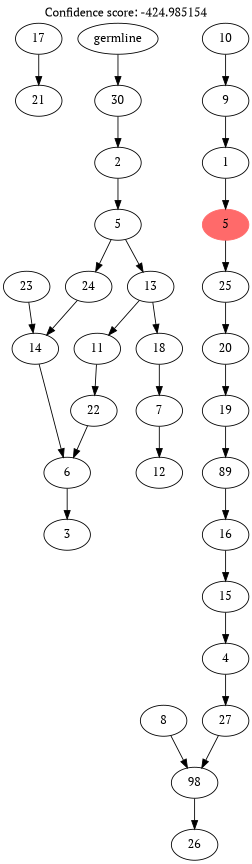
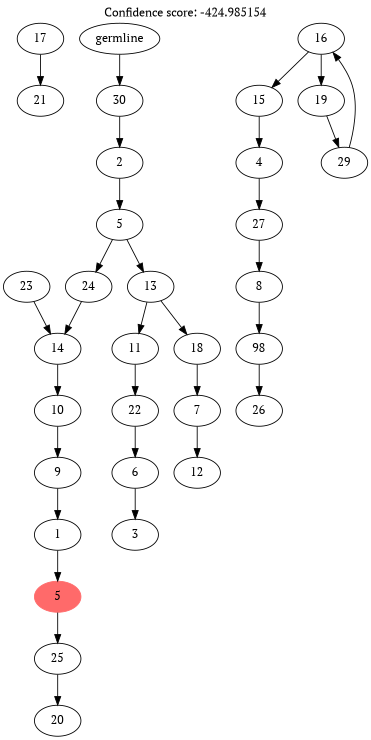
(226, 376) -> (321, 66)
(50, 407) -> (58, 376)
(226, 473) -> (344, 163)
(212, 748) -> (259, 252)
